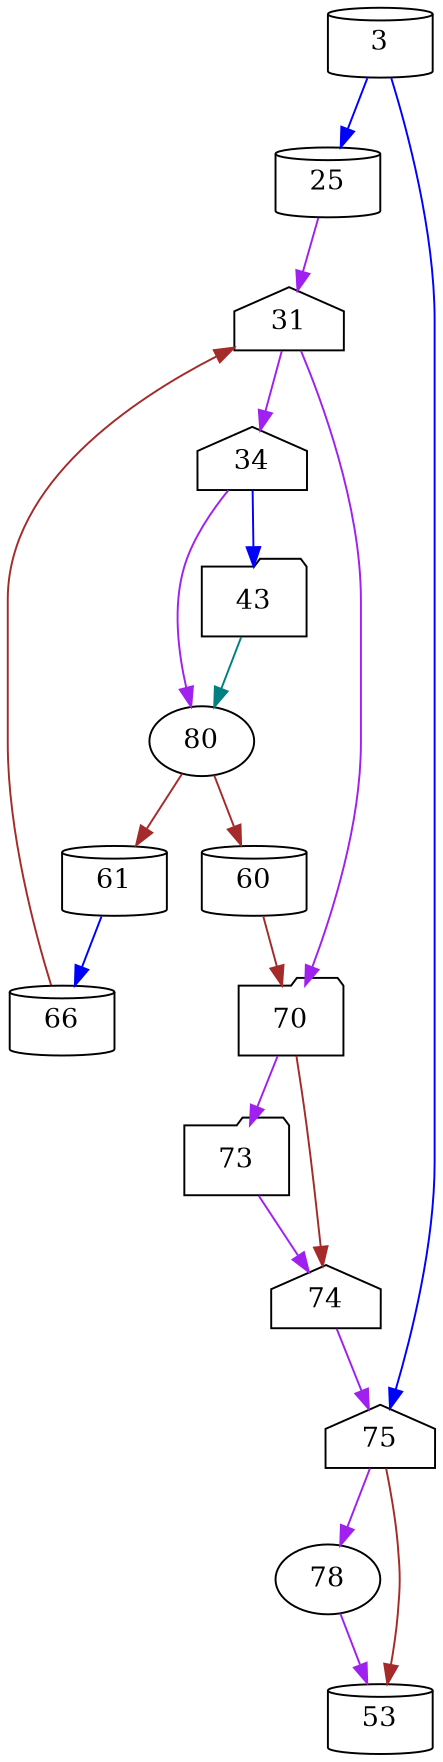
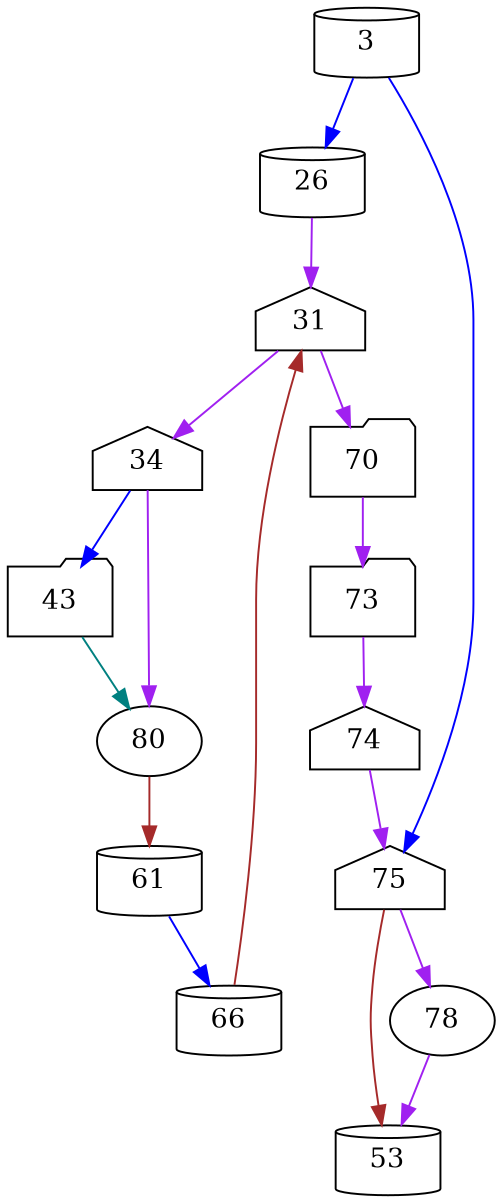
(328, 182) -> (312, 182)
(254, 881) -> none
(310, 1151) -> none
